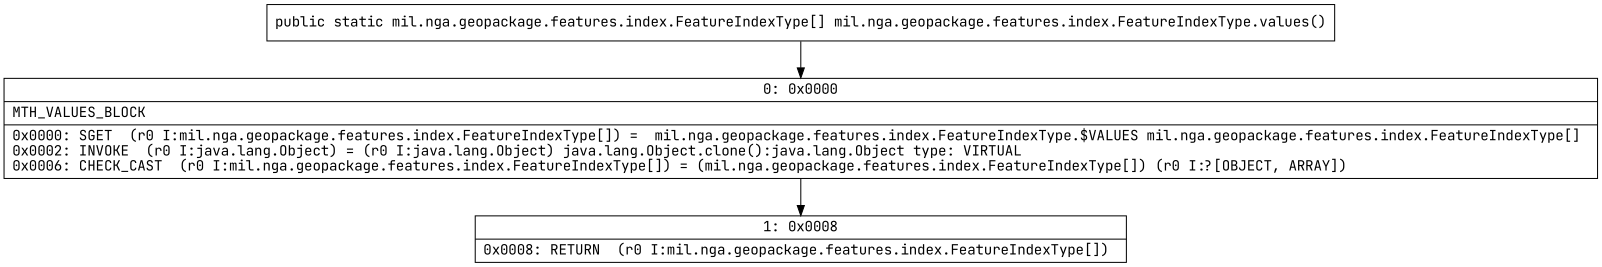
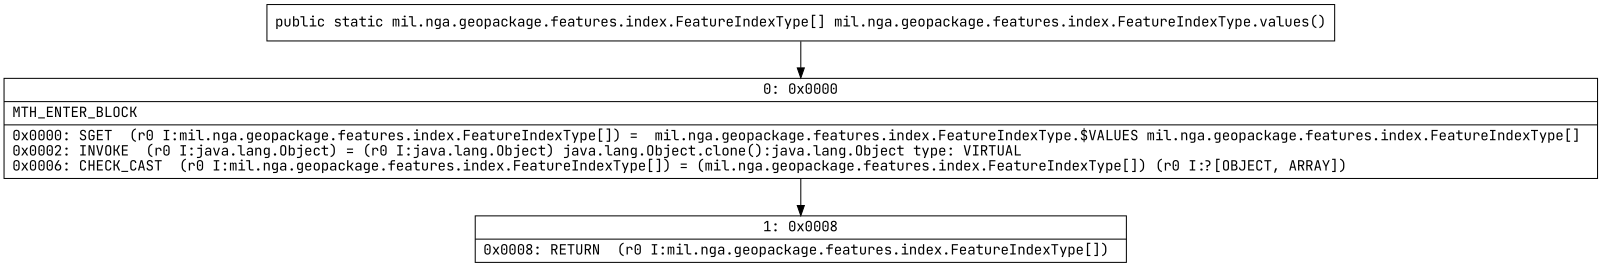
(79, 113) -> (75, 113)
